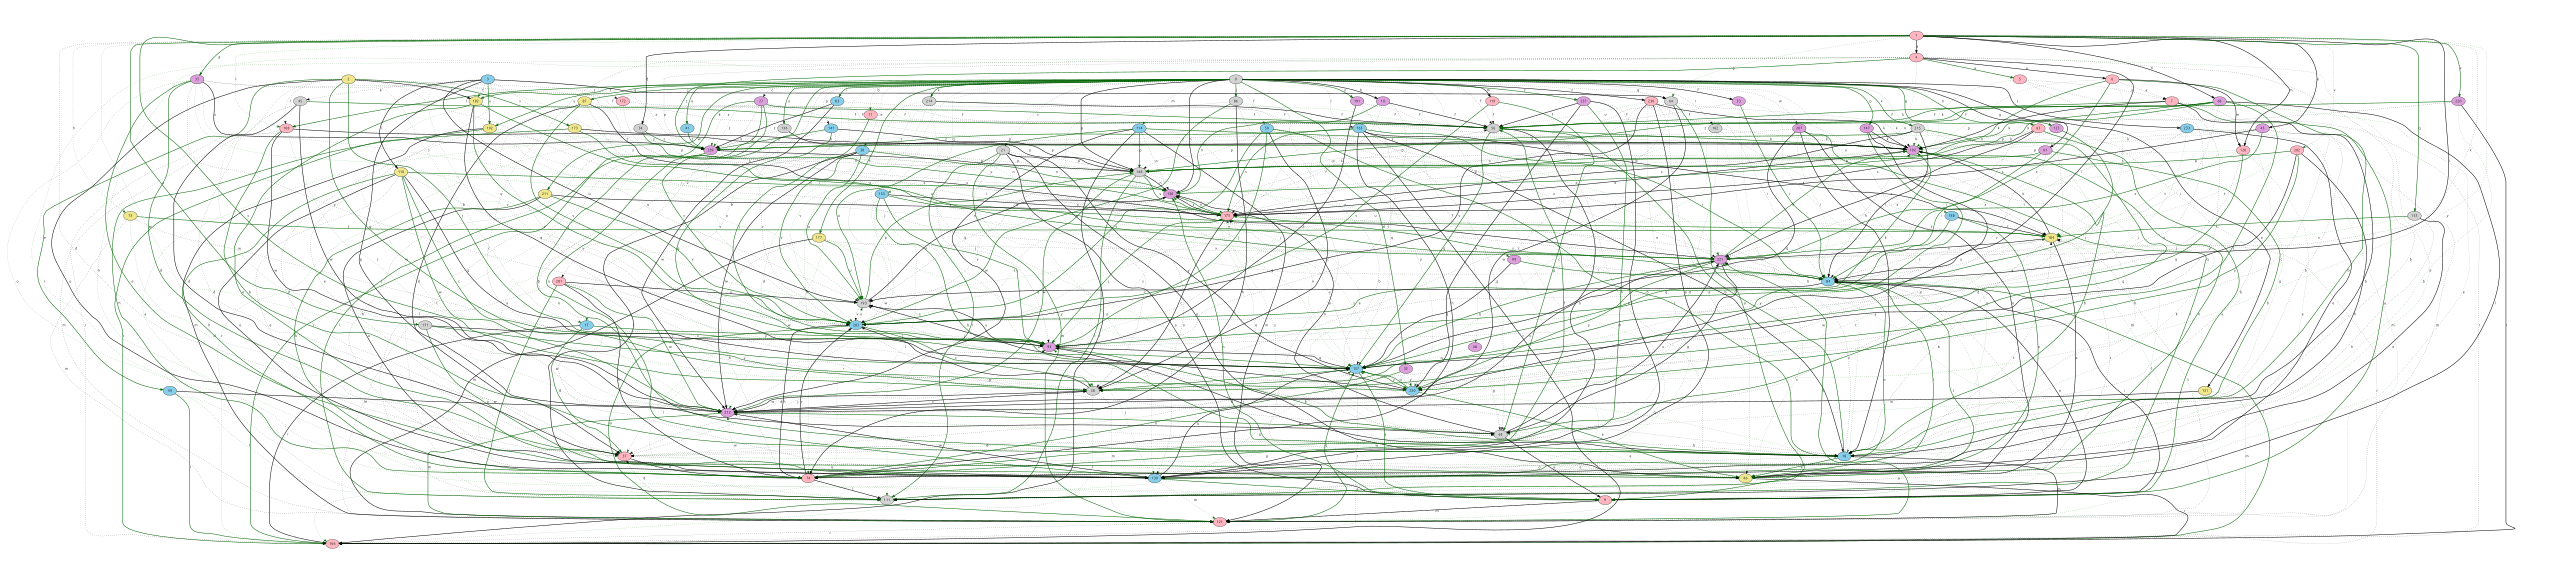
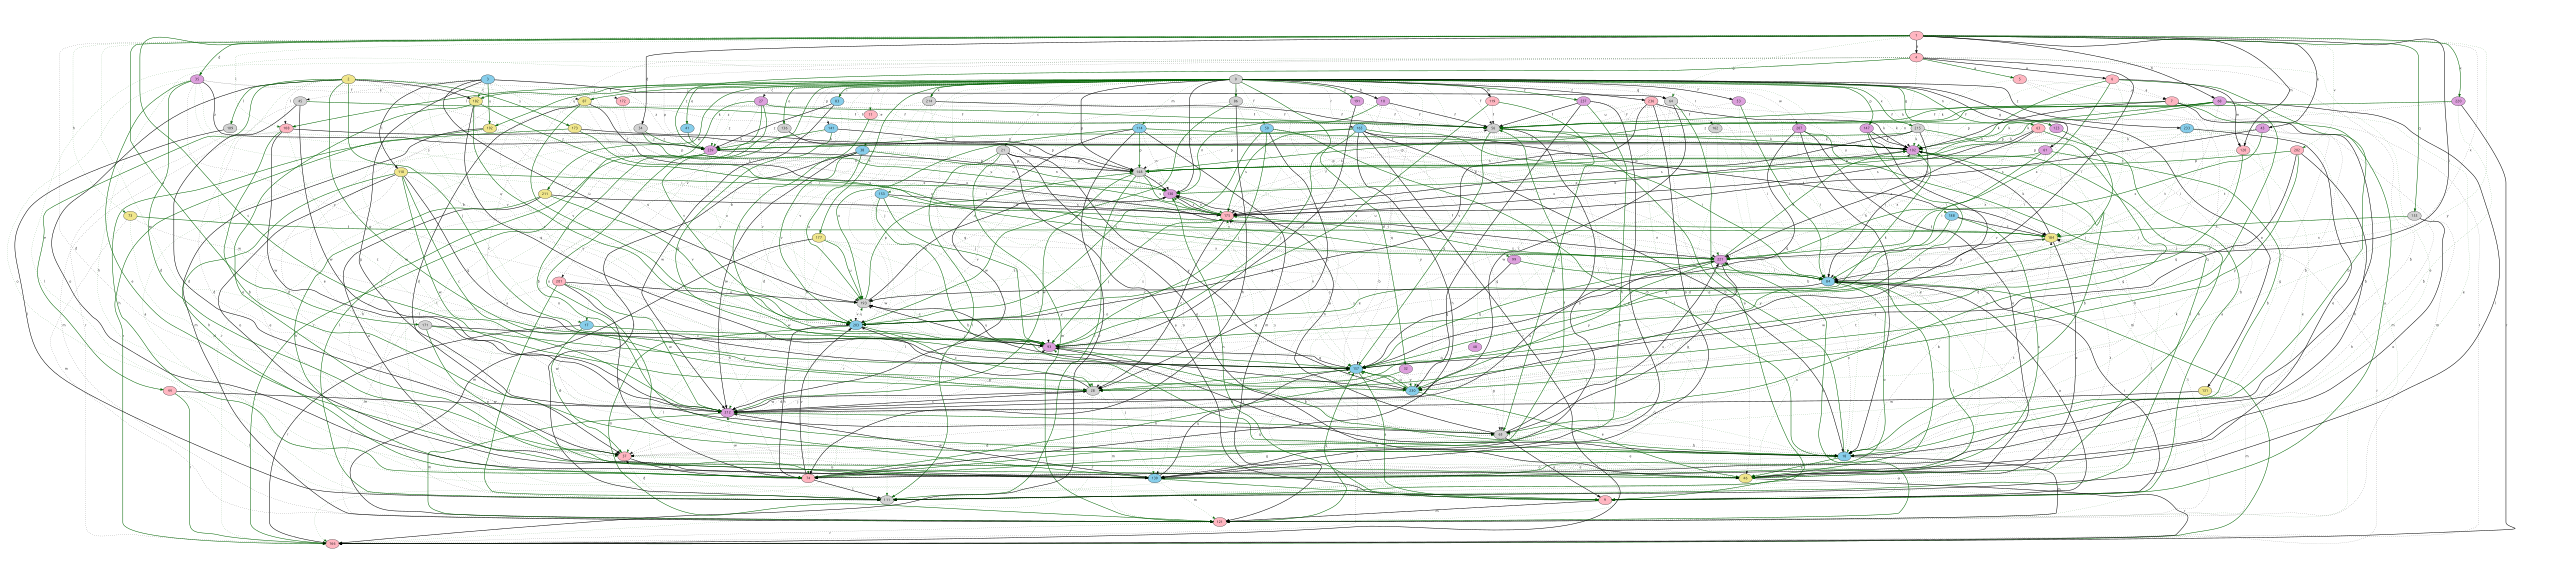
(908, 112) -> (380, 93)
none -> (230, 128)
(1236, 270) -> (1236, 270)
(170, 391) -> (170, 391)
